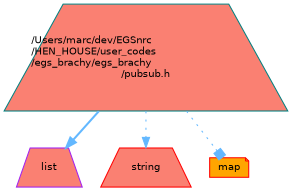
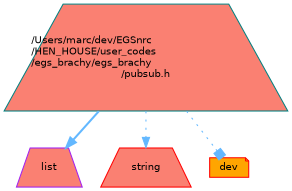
(229, 168) -> (229, 168)
